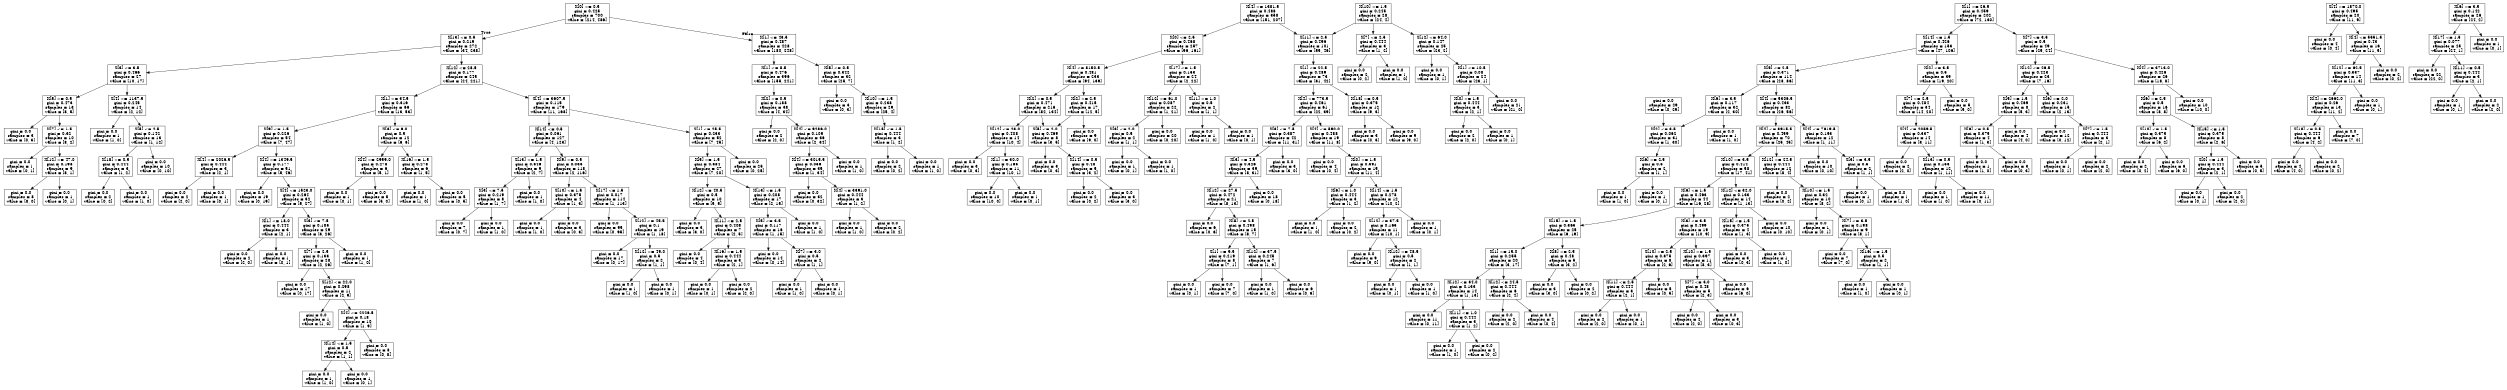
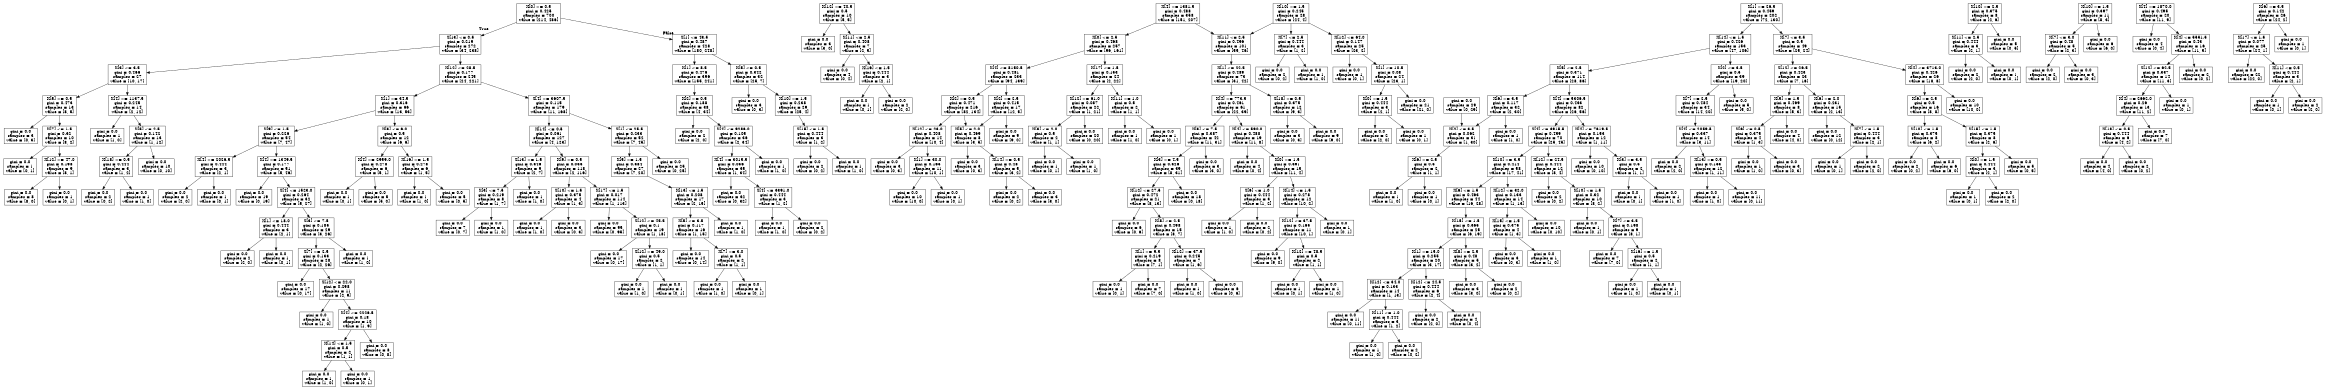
(707, 180) -> none
(1694, 228) -> none
